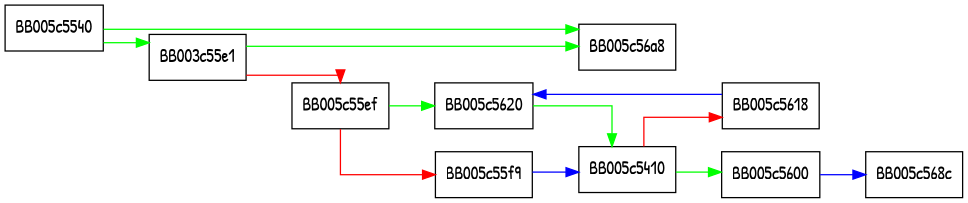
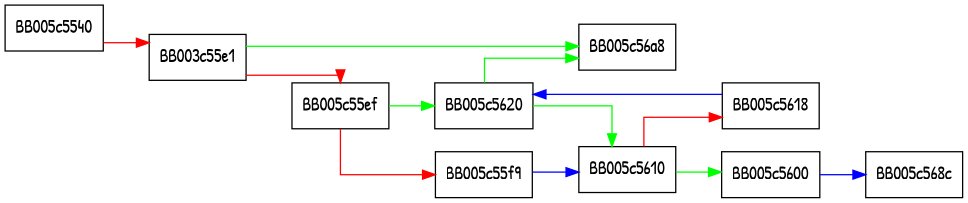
(335, 29) -> (513, 58)
(120, 43) -> (120, 43)
(627, 170) -> (627, 170)
